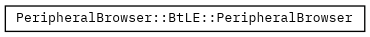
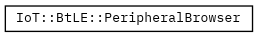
(185, 19) -> (129, 19)
